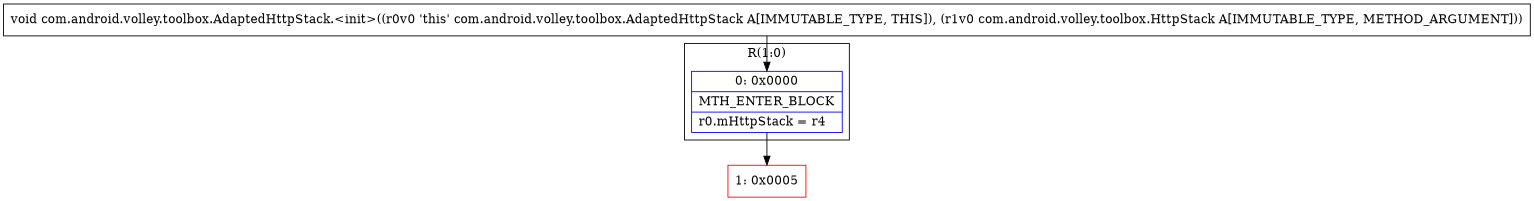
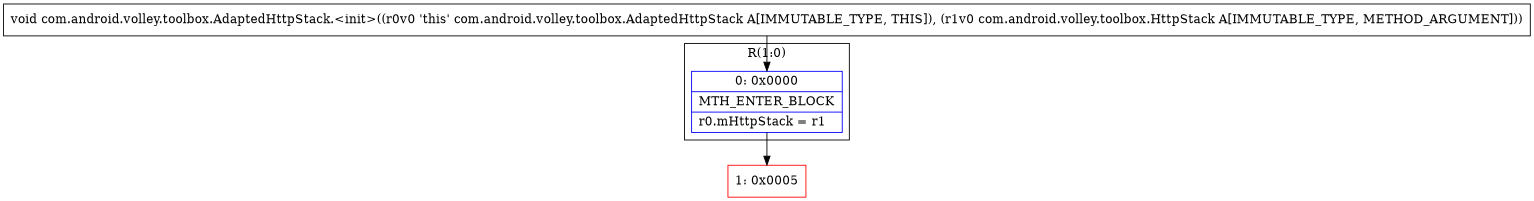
(762, 122) -> (762, 122)
